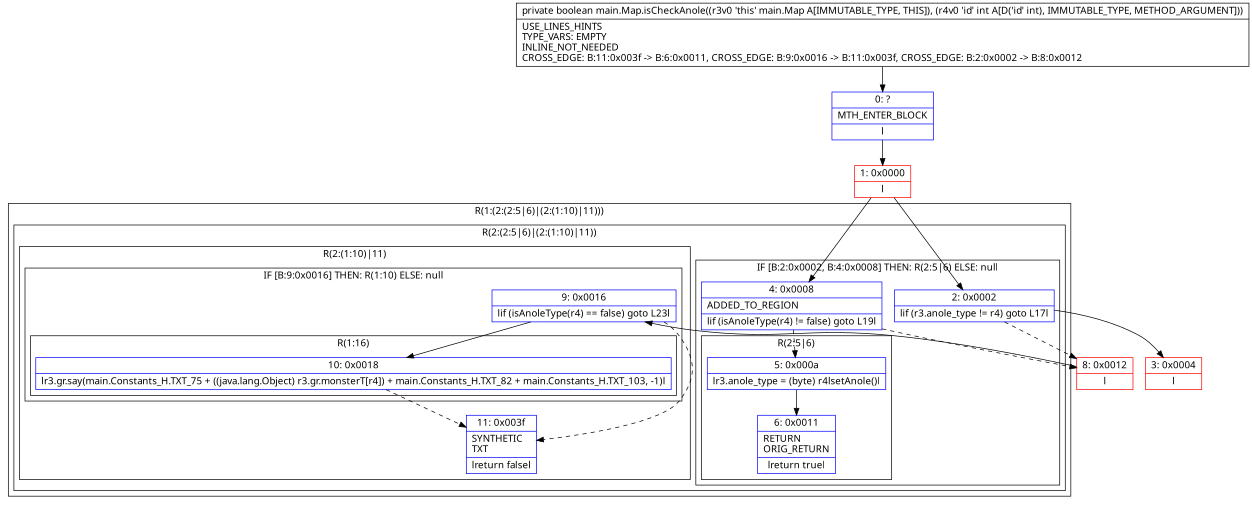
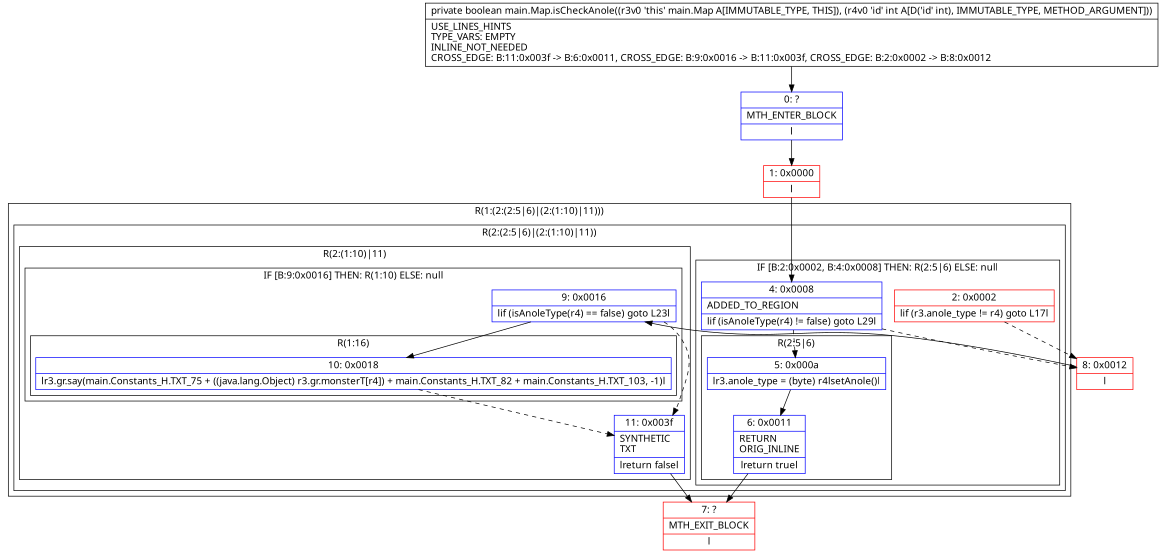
(926, 241) -> none
(974, 306) -> (974, 306)
(792, 322) -> (792, 322)
(1174, 374) -> none
(797, 449) -> (769, 449)
none -> (709, 526)
